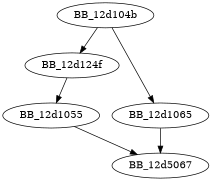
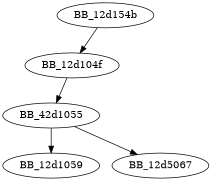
(105, 15) -> (105, 15)
(72, 65) -> (72, 65)
(51, 116) -> (51, 116)
(160, 116) -> none
none -> (51, 166)
